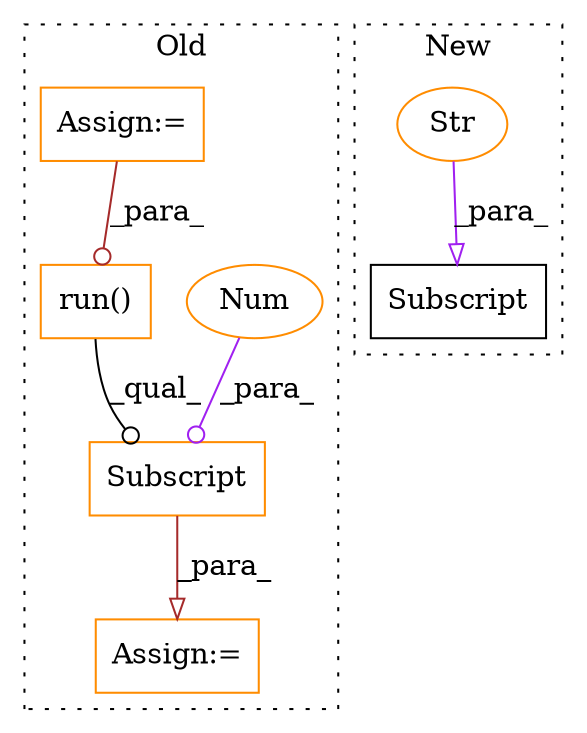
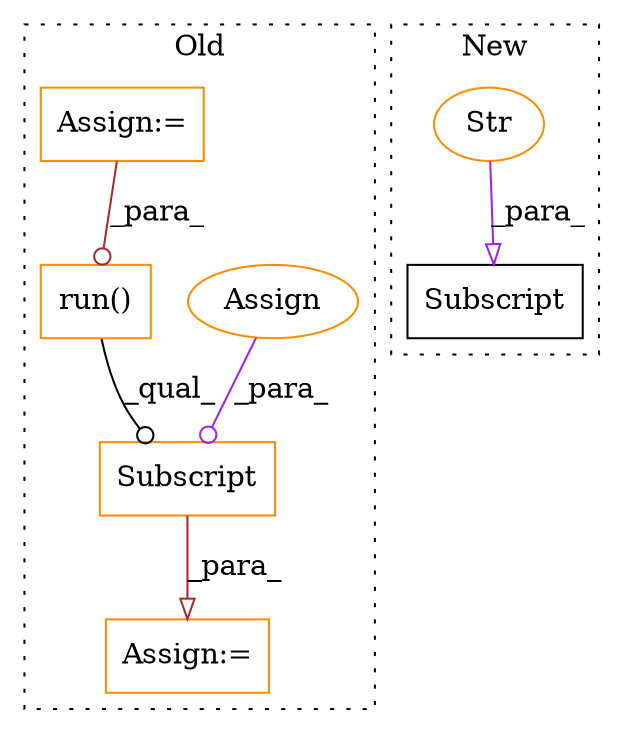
(255, 302) -> (273, 302)
